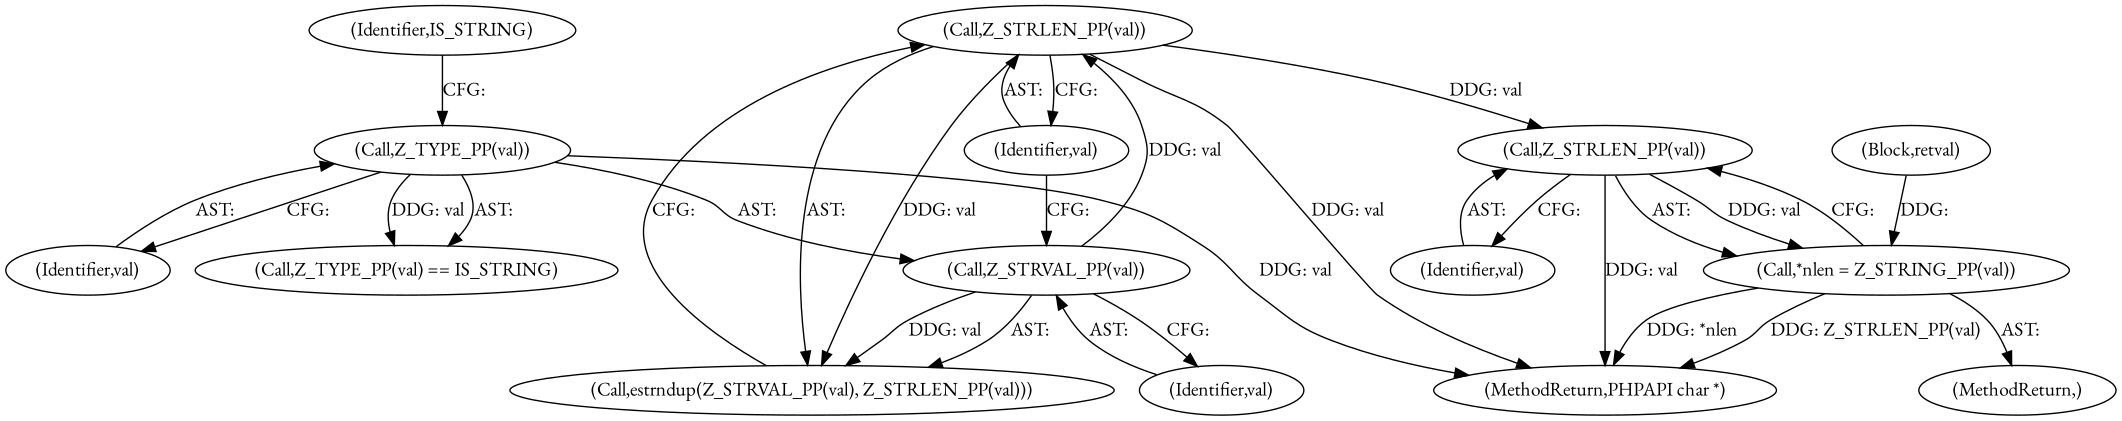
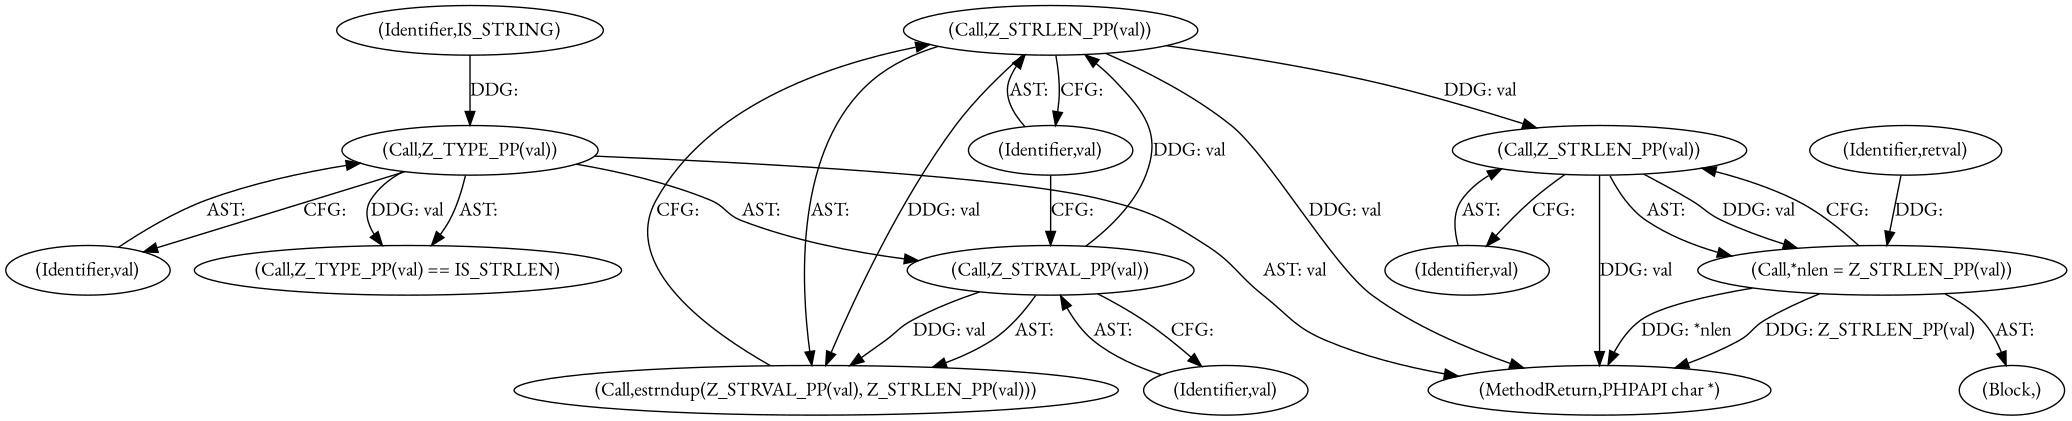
(467, 90) -> (497, 90)
(1911, 150) -> (1906, 150)
(407, 270) -> (408, 270)
(1295, 270) -> (1295, 270)
(1886, 270) -> (1882, 270)
(2017, 390) -> (2012, 390)
